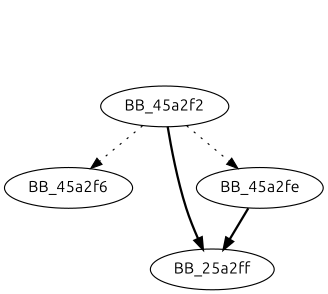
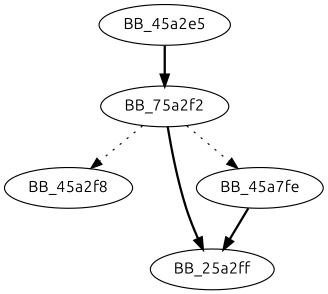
none -> (165, 25)
(165, 106) -> (165, 106)
(69, 188) -> (69, 188)
(260, 188) -> (260, 188)
